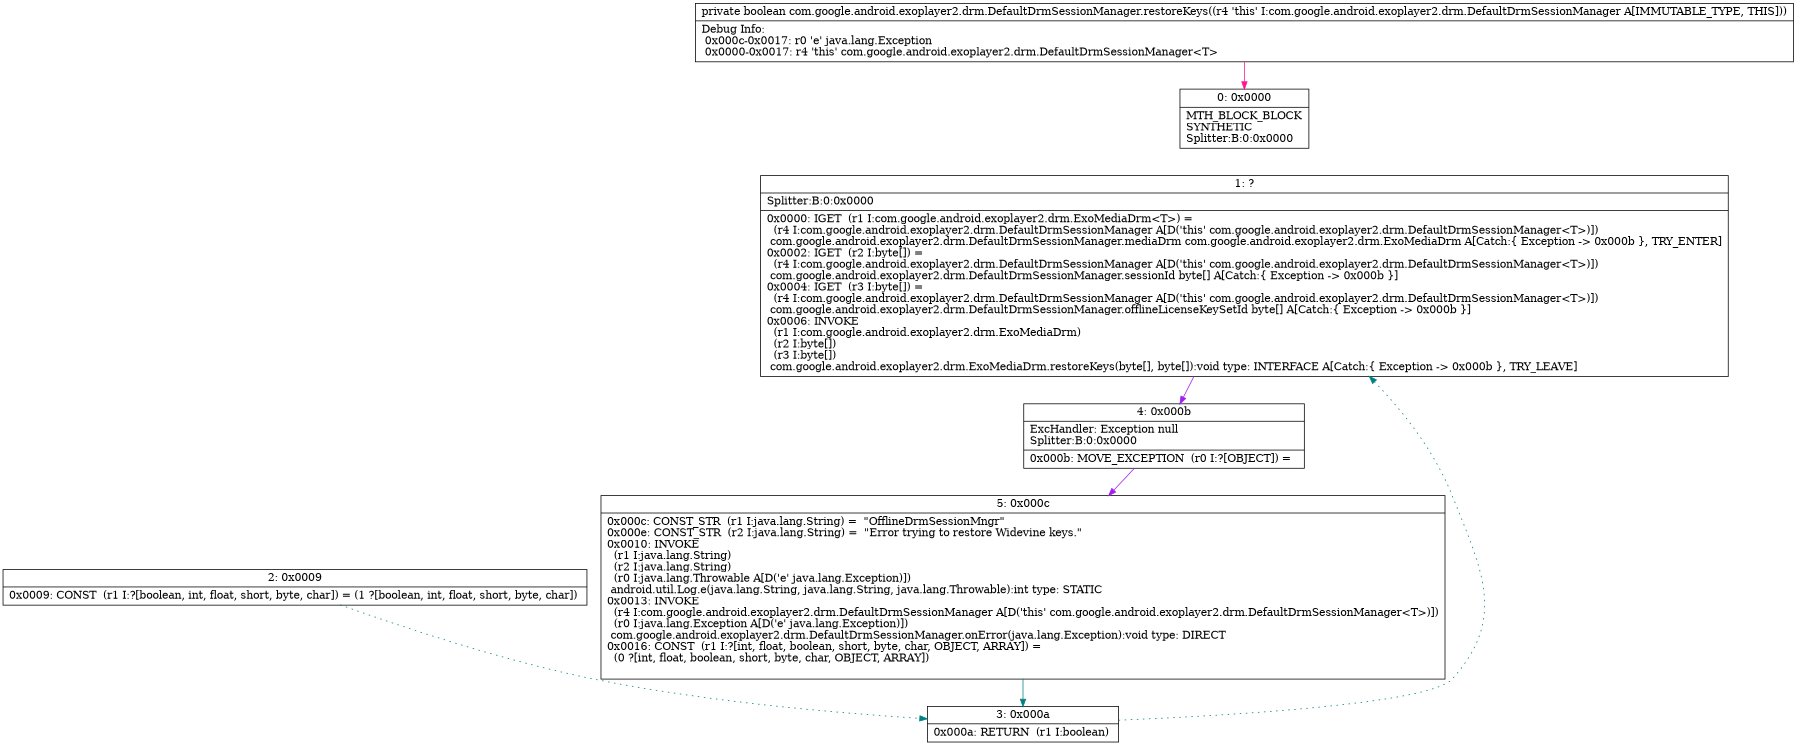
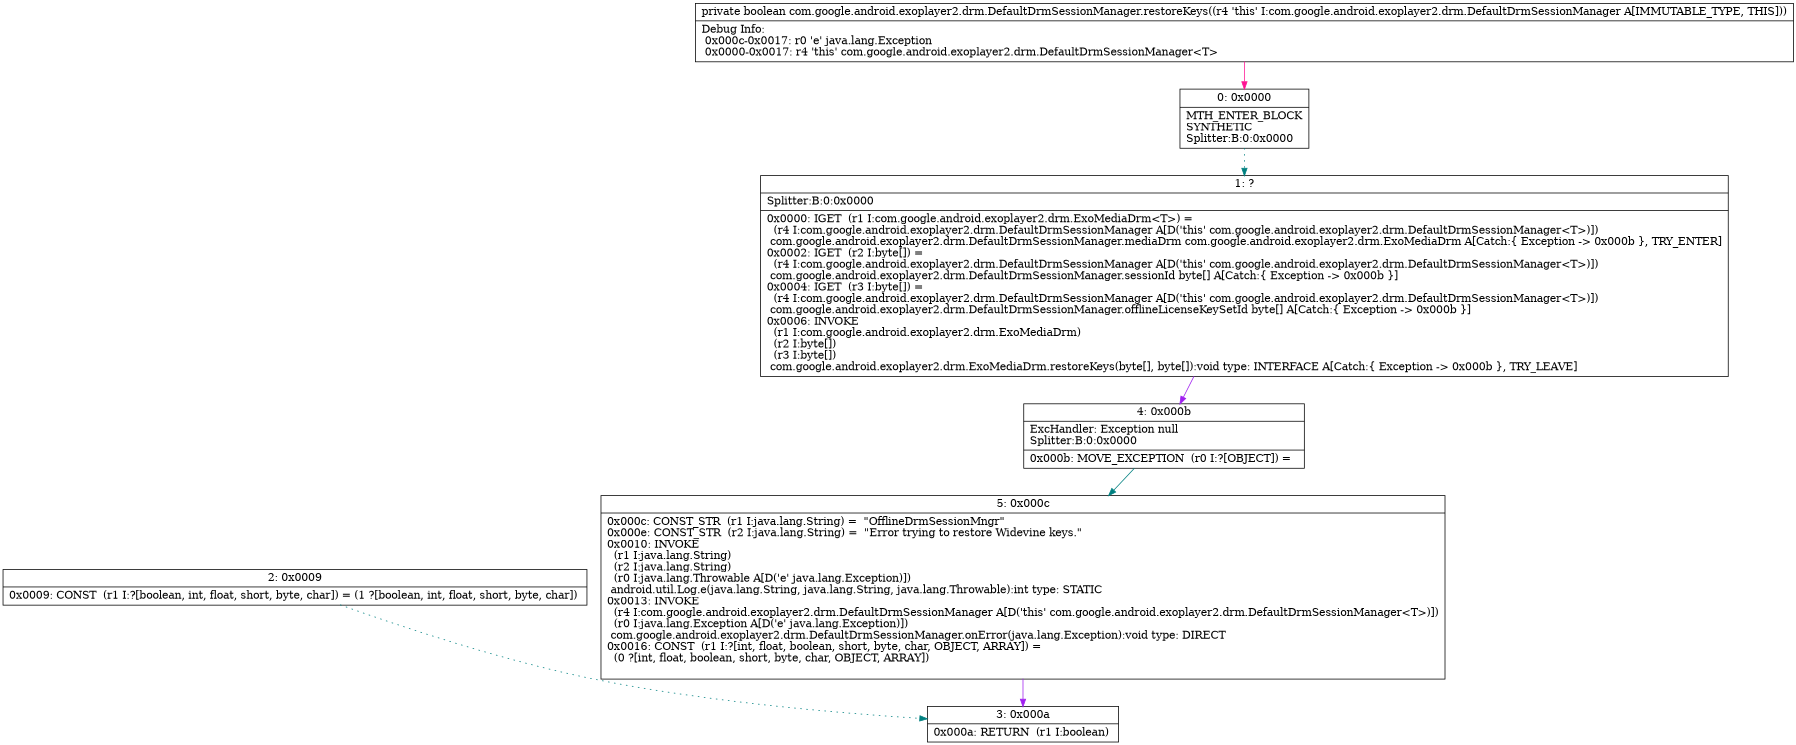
(1244, 116) -> (1244, 116)
(1124, 479) -> (1124, 479)
(1451, 680) -> (1244, 158)
(1023, 689) -> (1023, 689)
